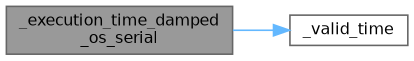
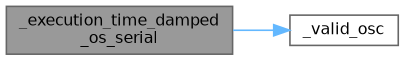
(349, 30) -> (344, 30)
